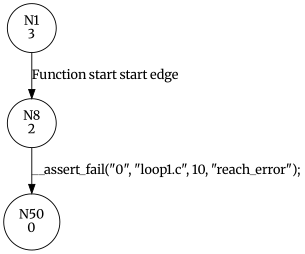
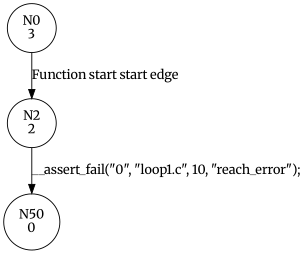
(32, 28) -> (32, 28)
(32, 123) -> (32, 123)
